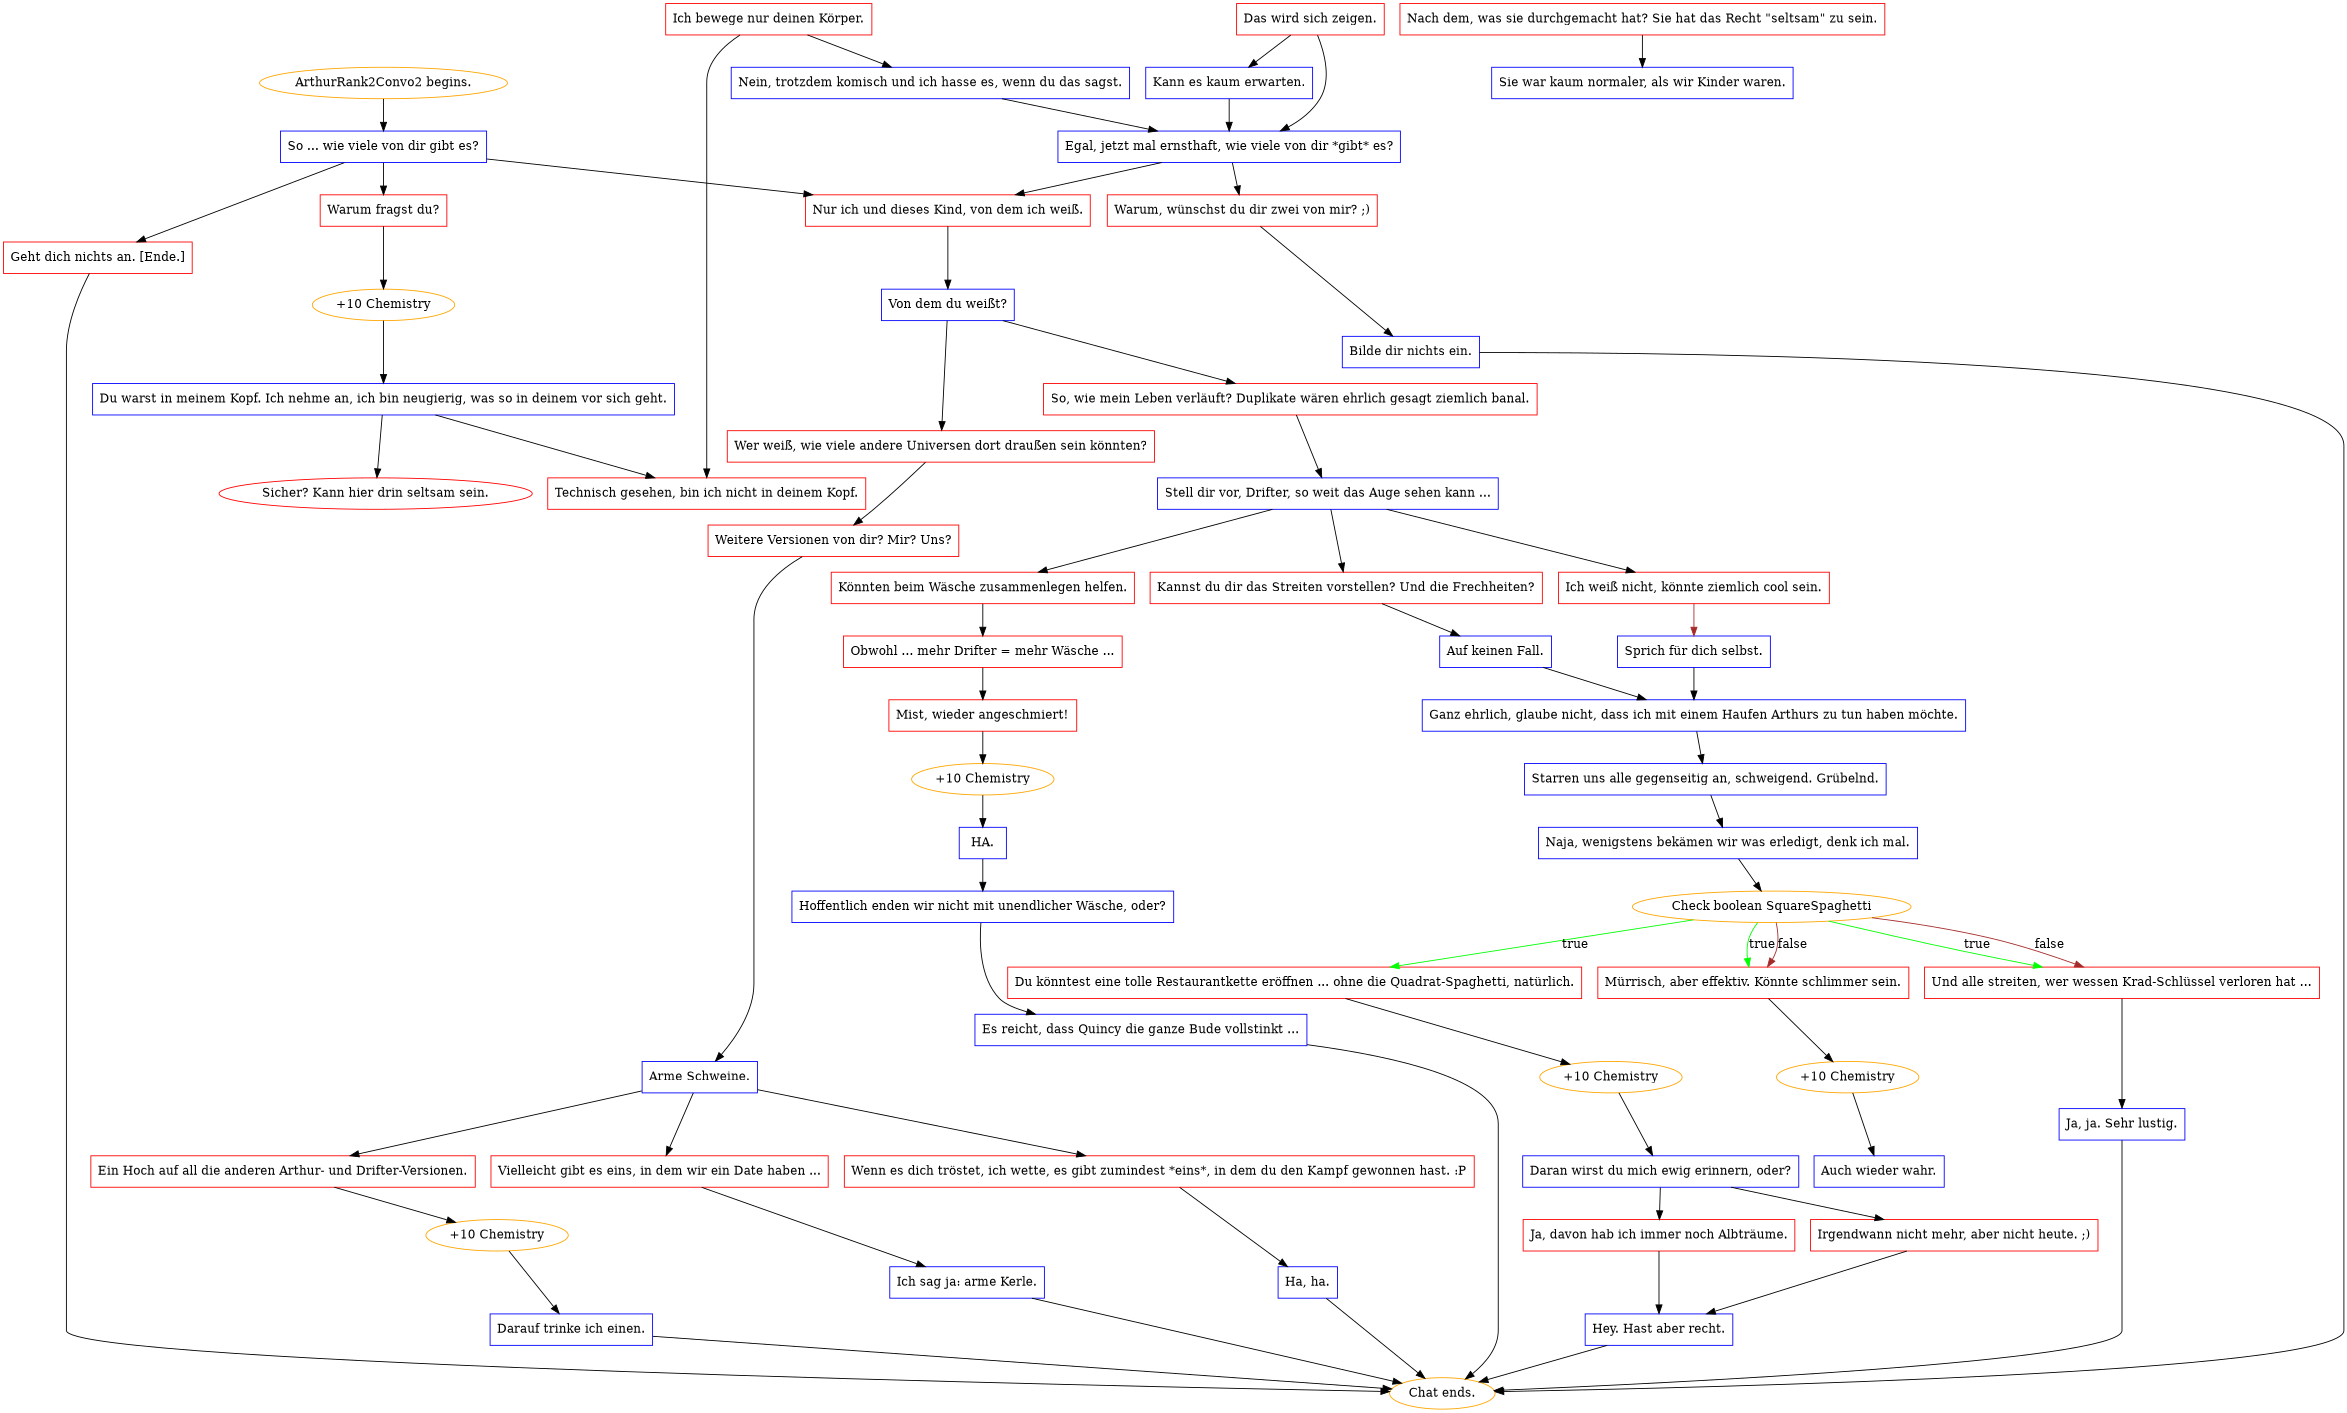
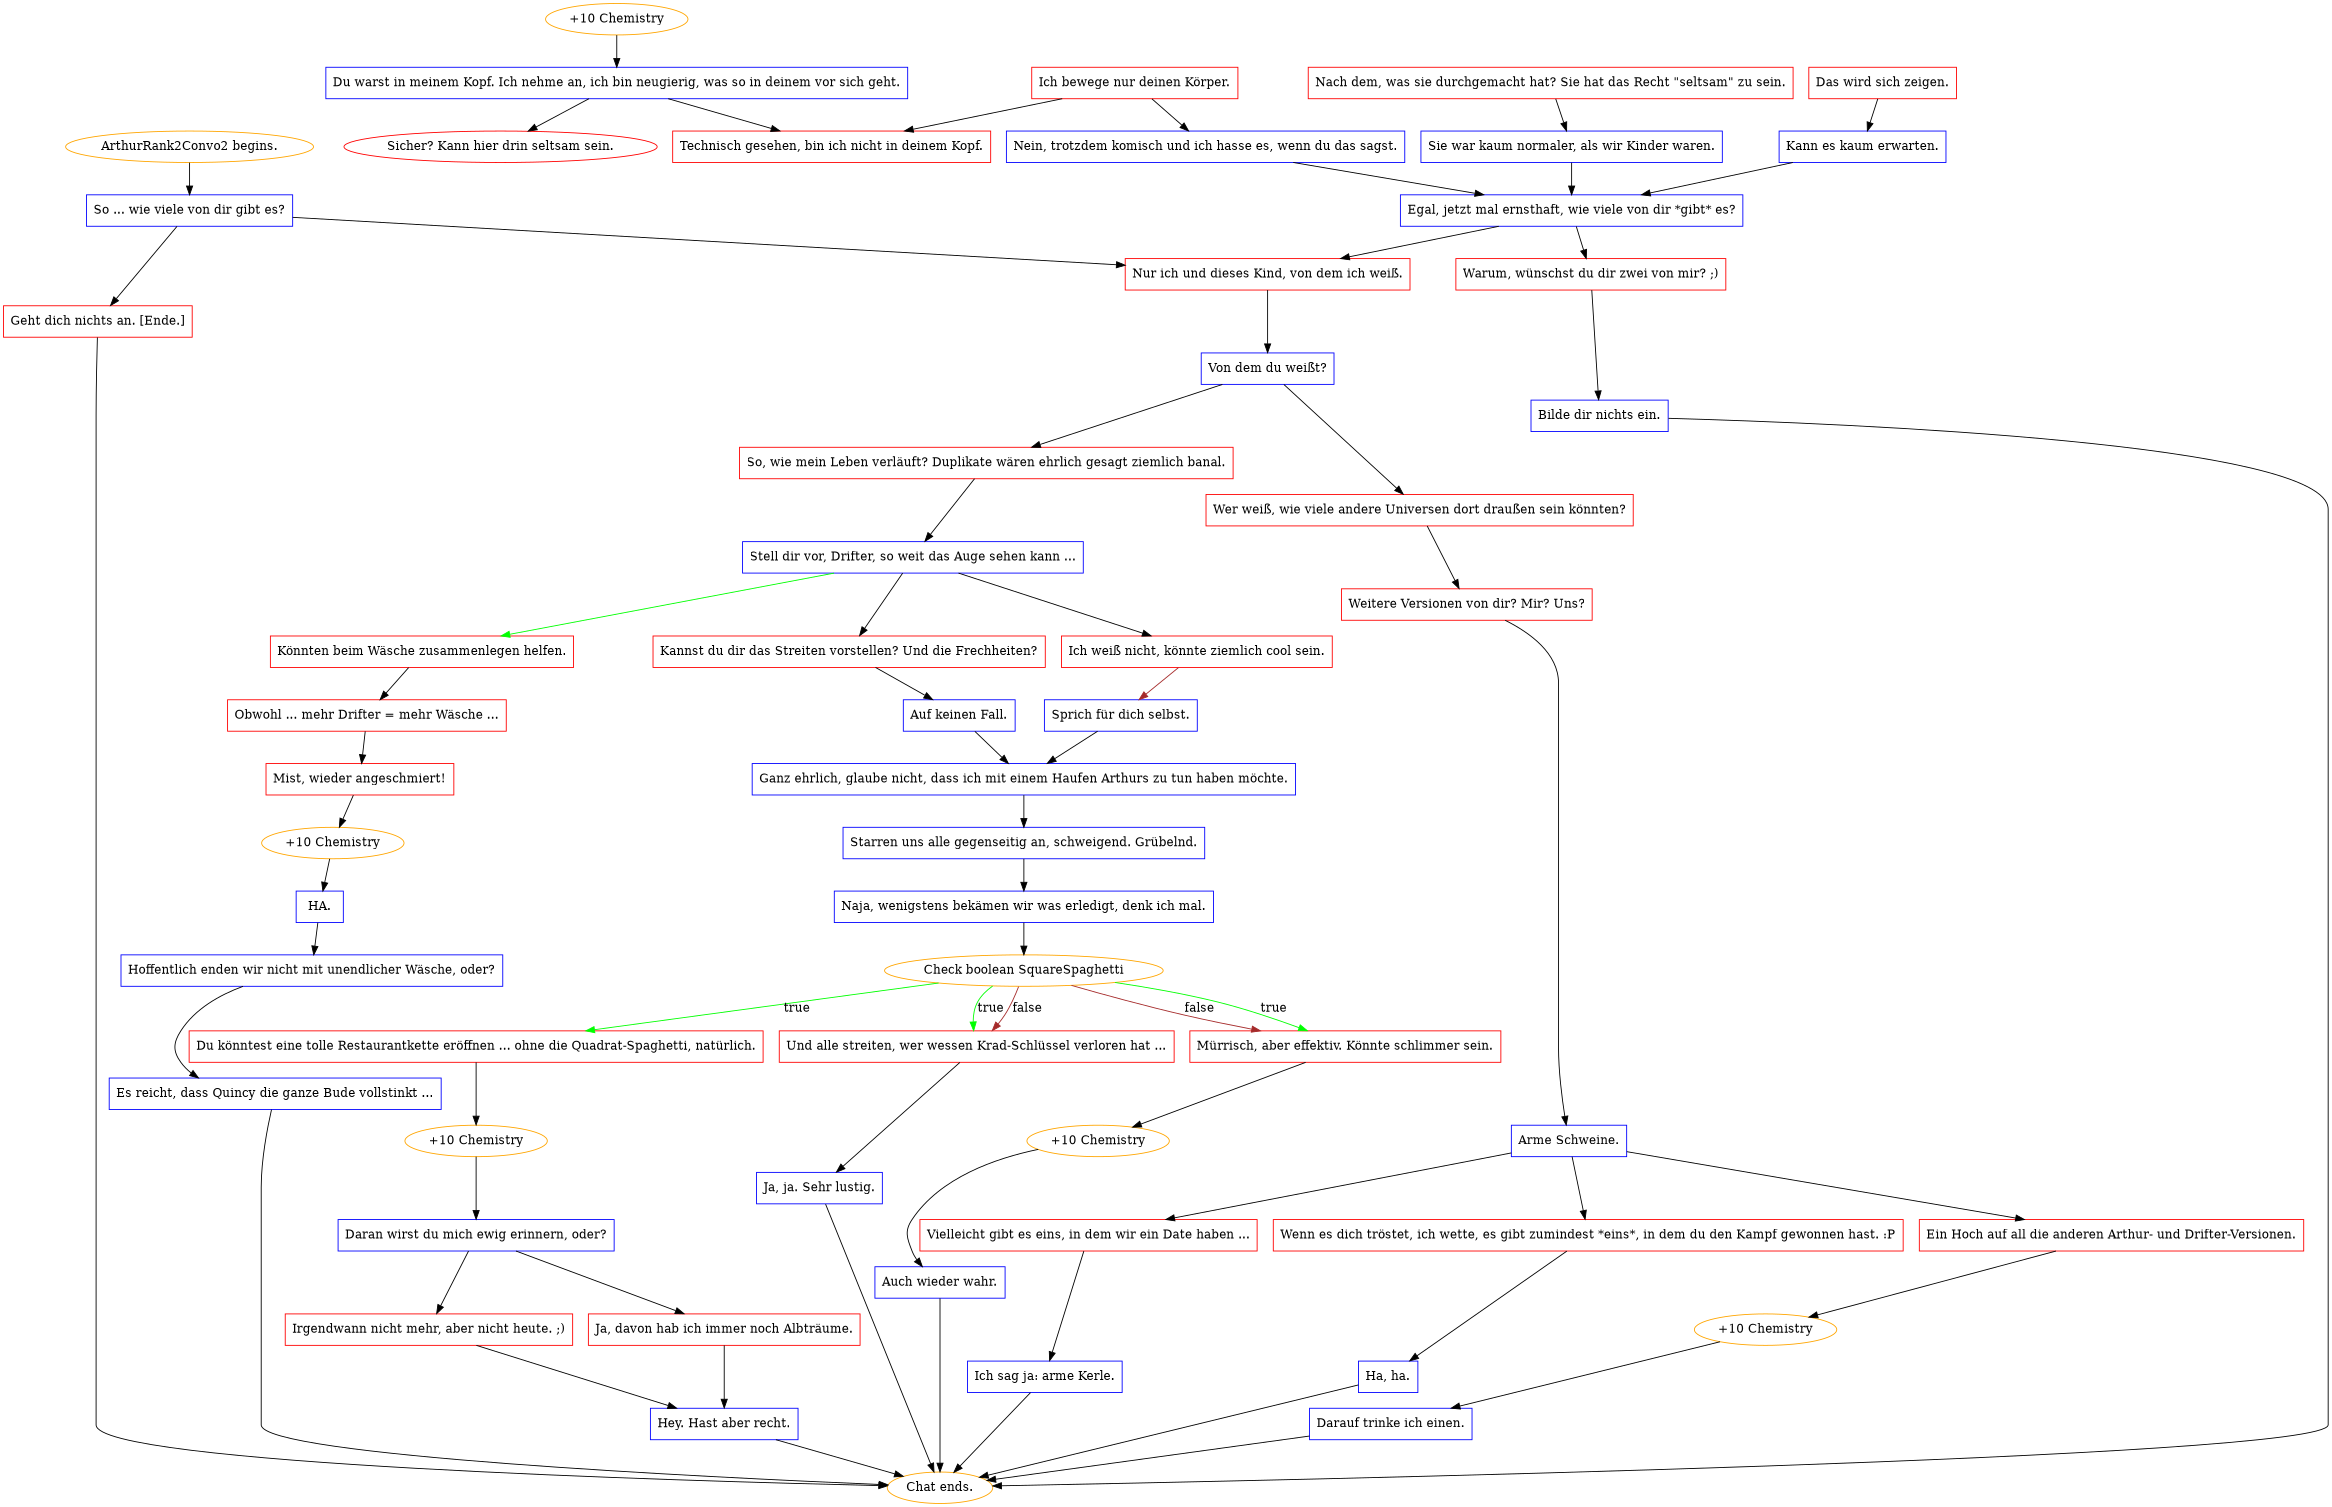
(1324, 88) -> (1572, 174)
(384, 211) -> none
(1160, 540) -> (672, 604)
none -> (940, 1381)
